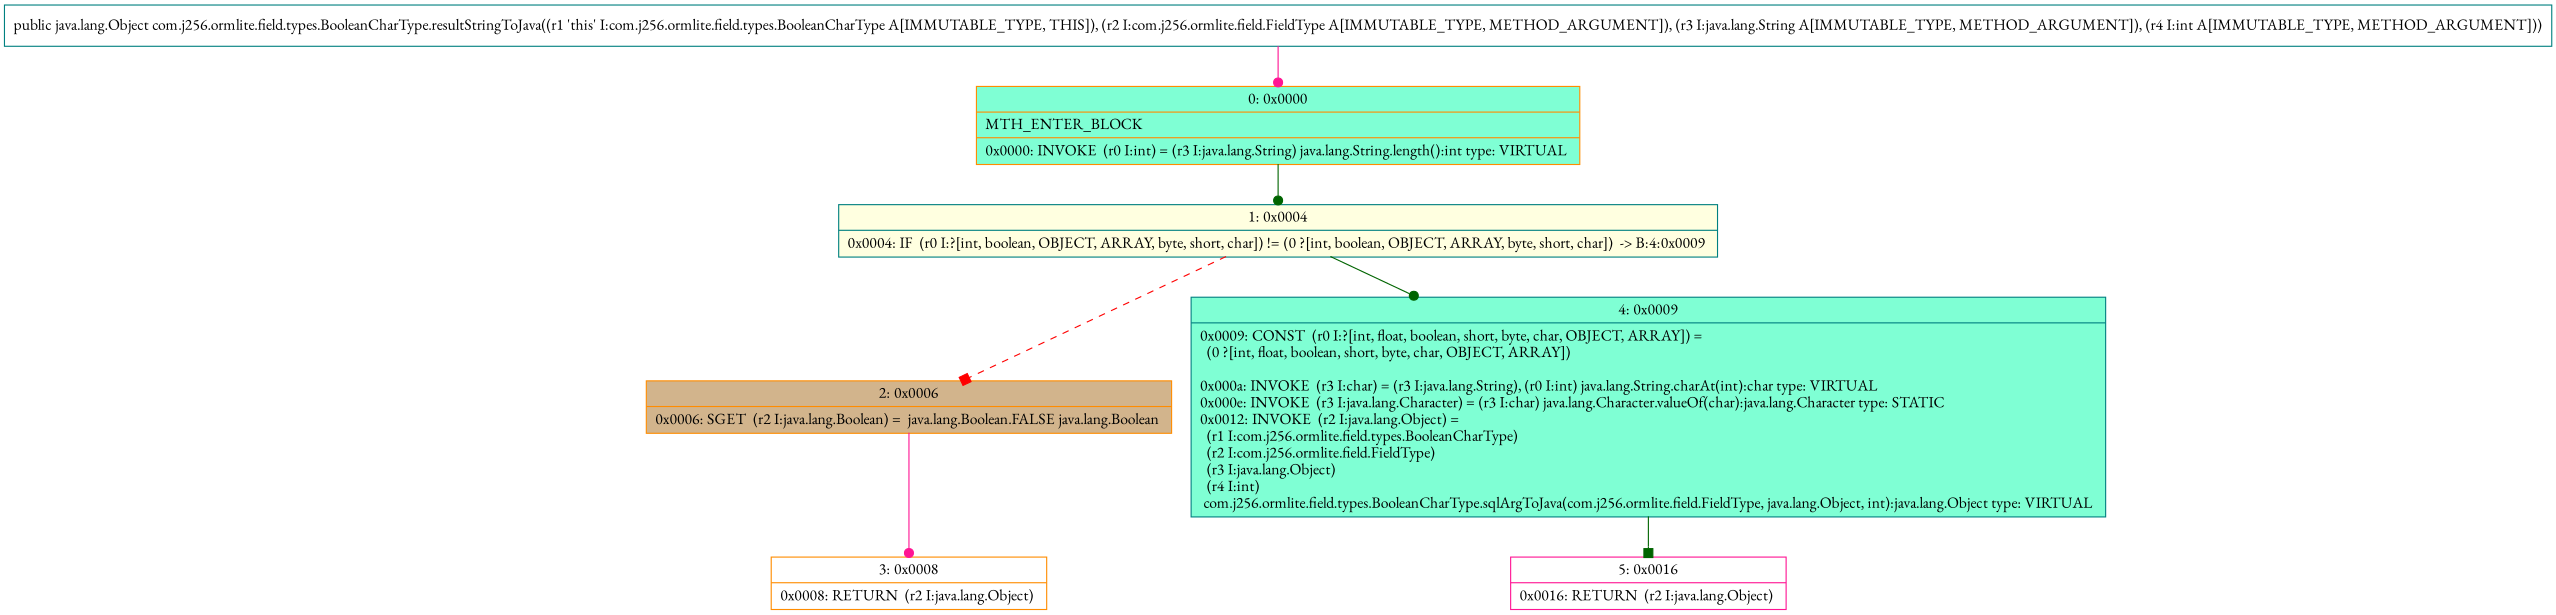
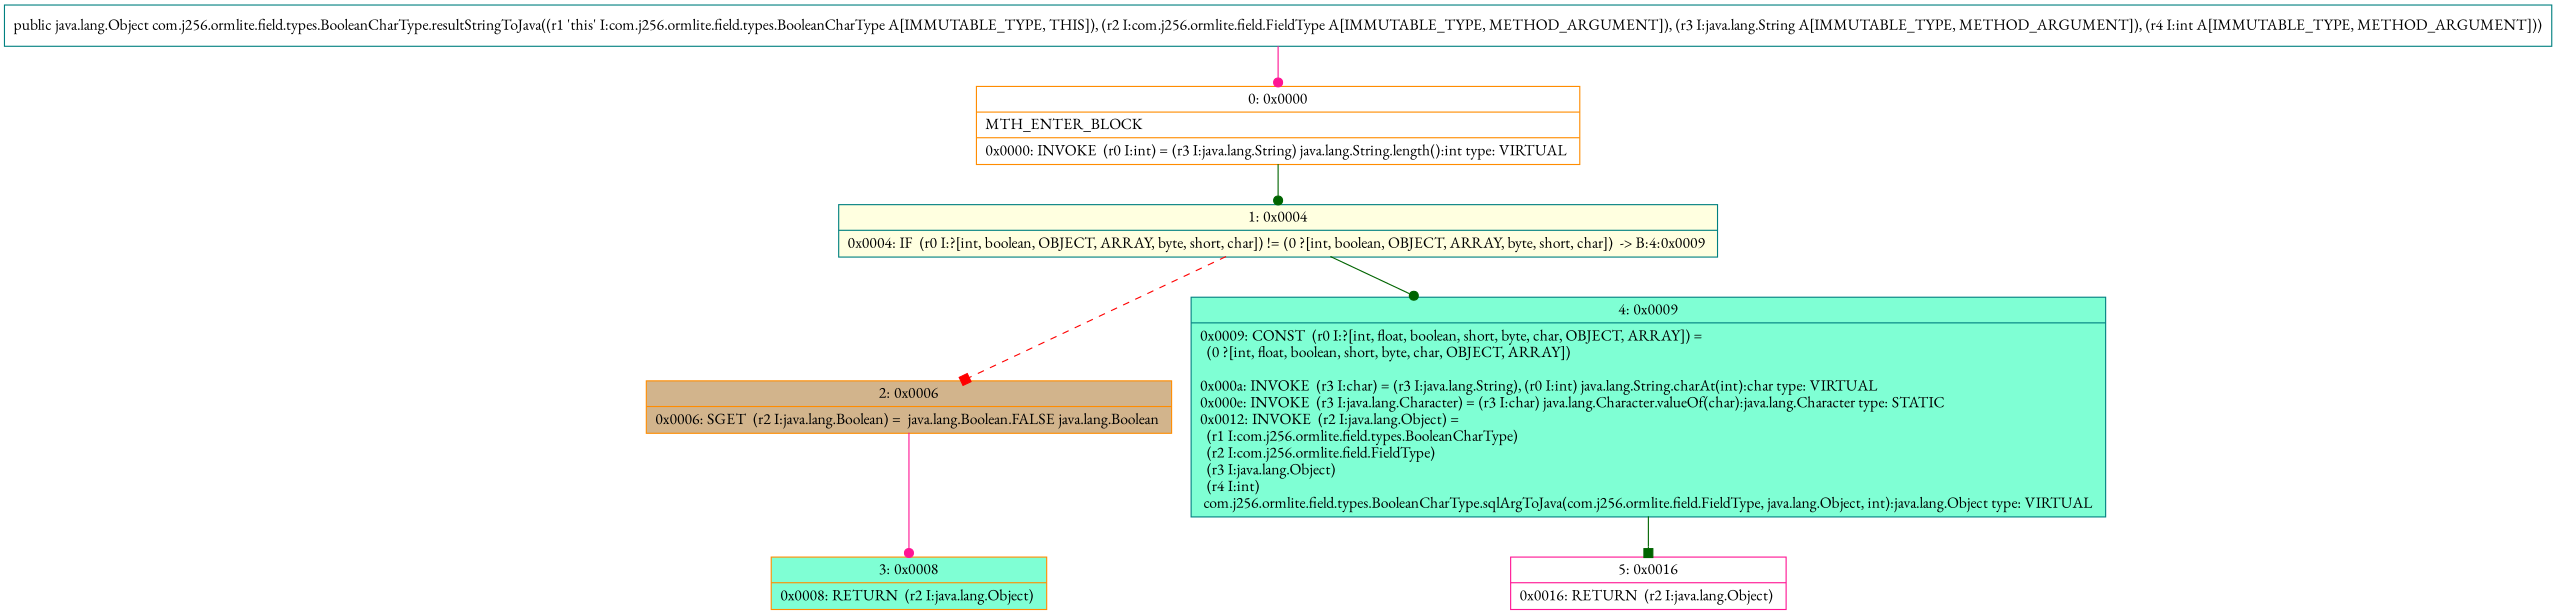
(1278, 125) -> (1278, 125)
(909, 583) -> (909, 583)
